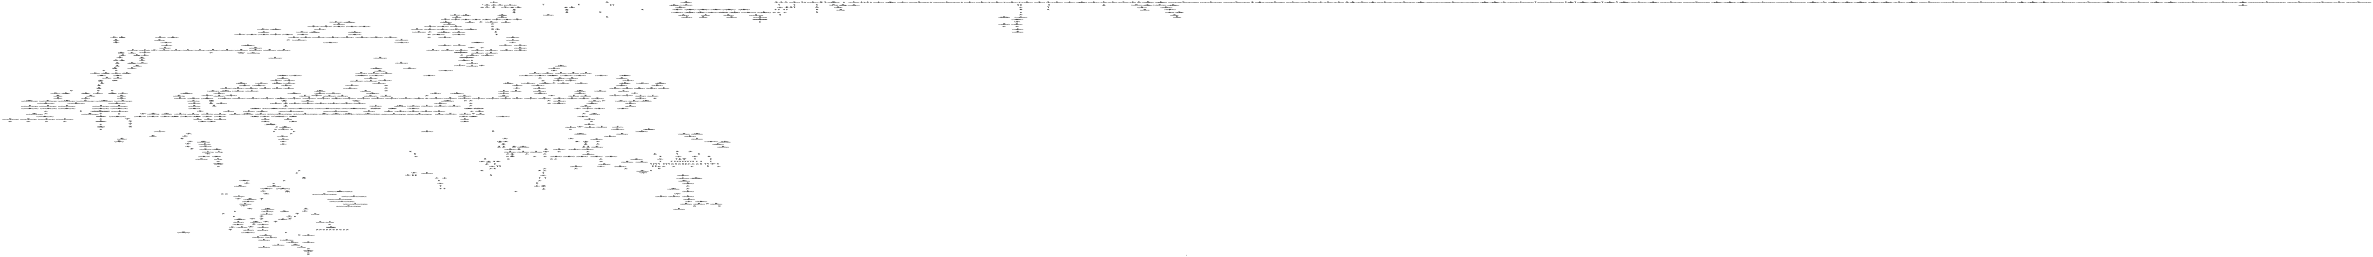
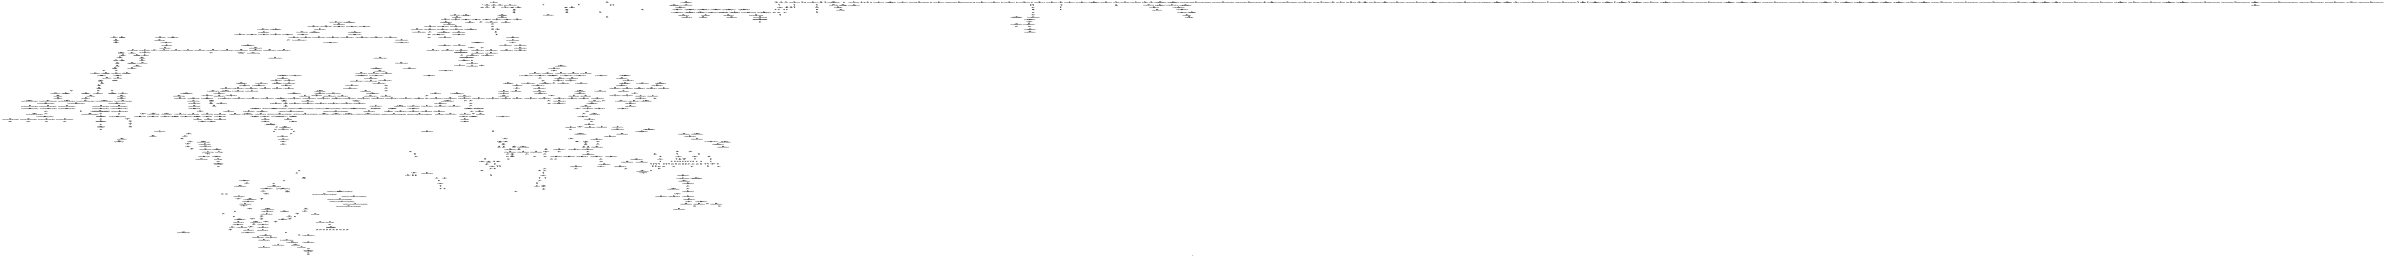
none -> (939, 2)
